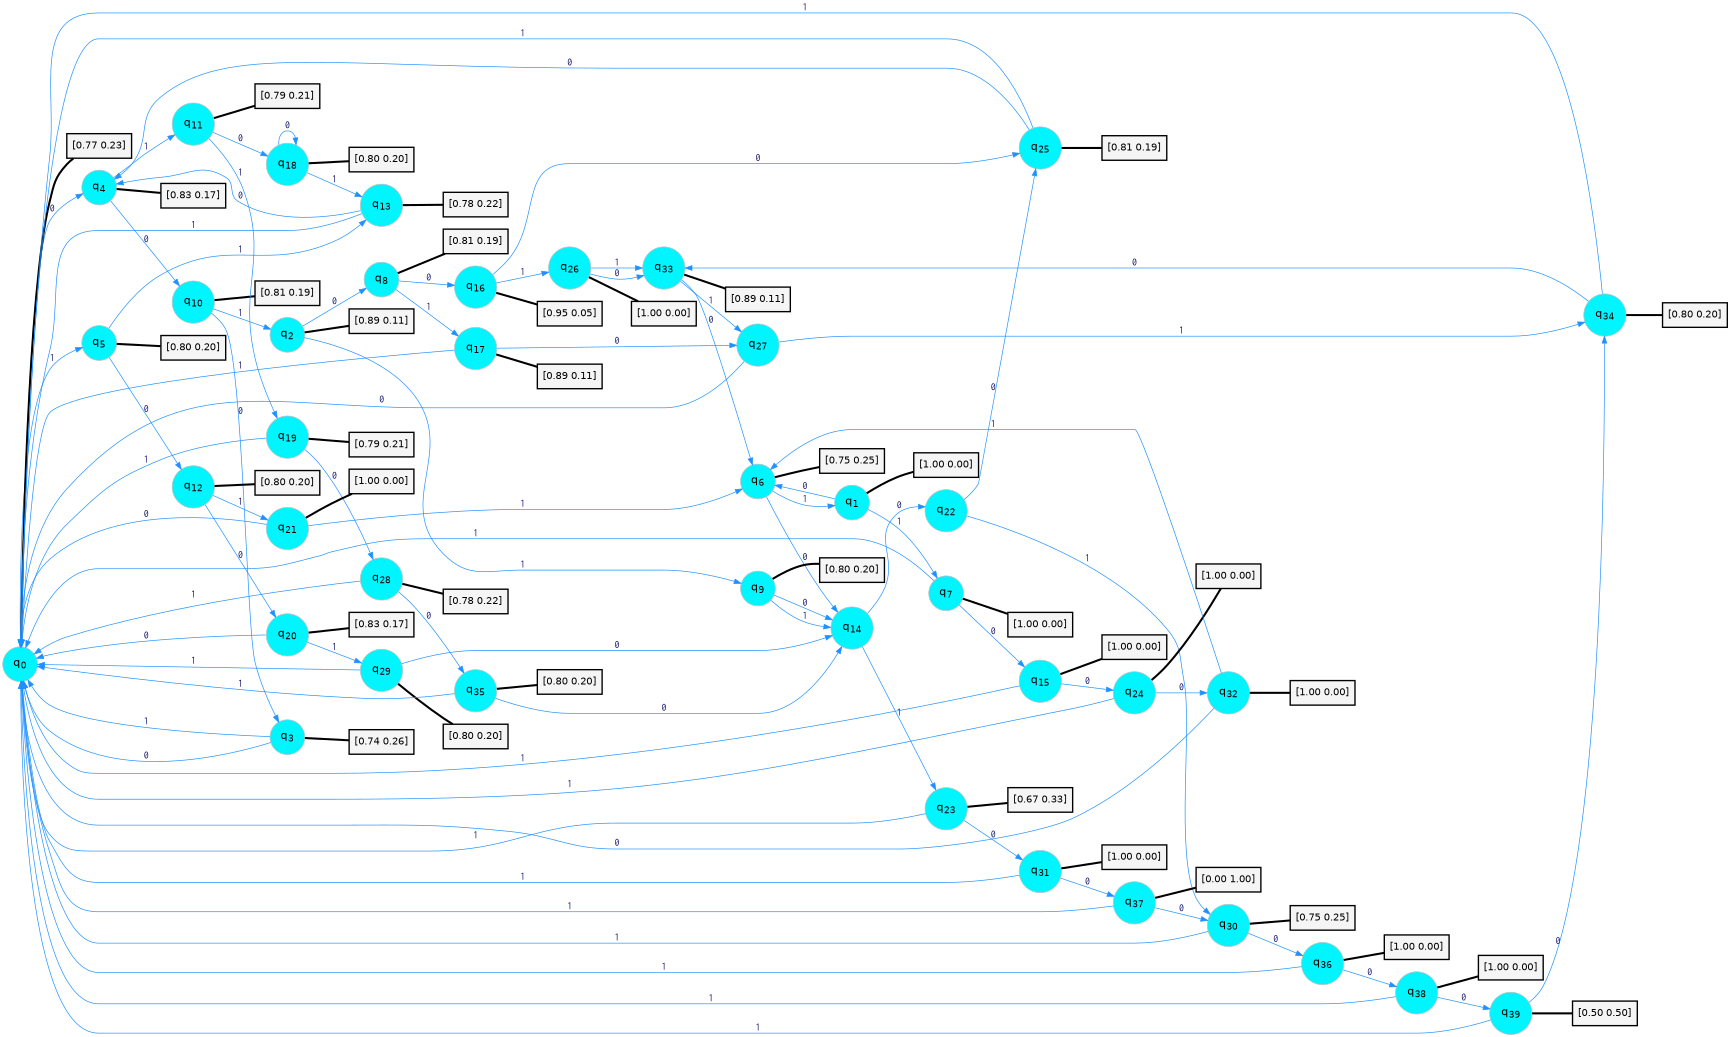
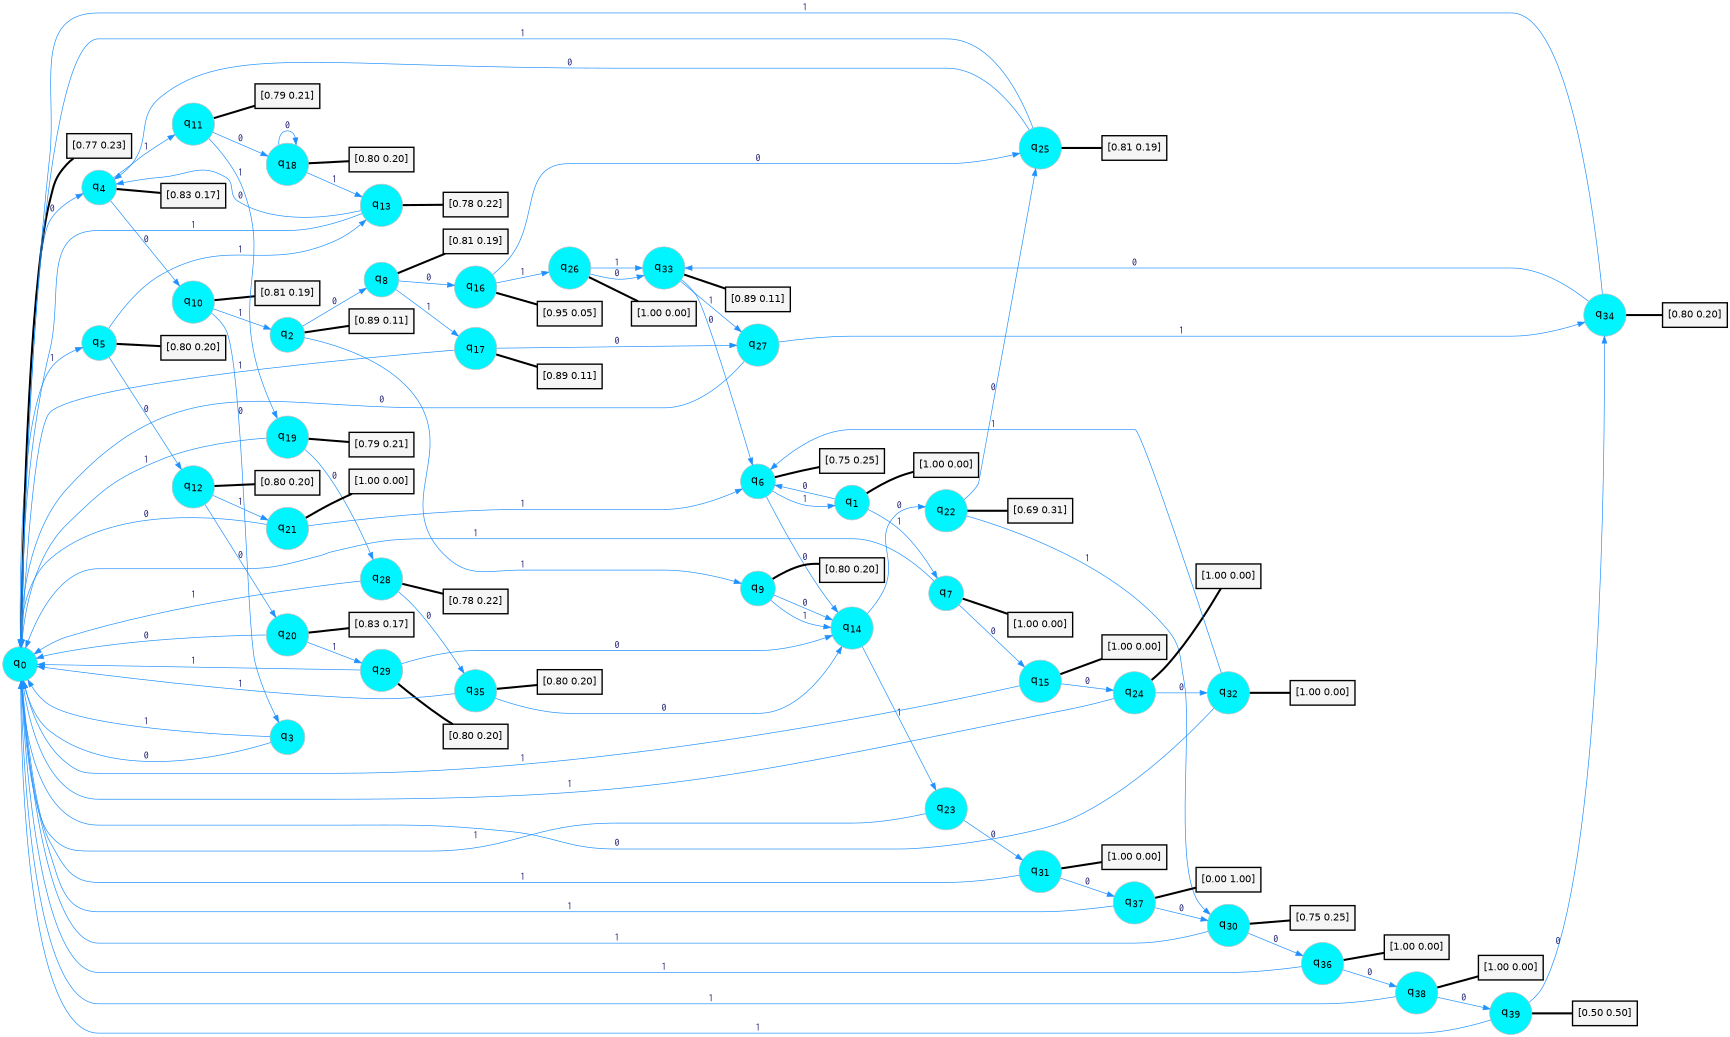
none -> (1040, 511)
(382, 742) -> none
(1040, 800) -> none
